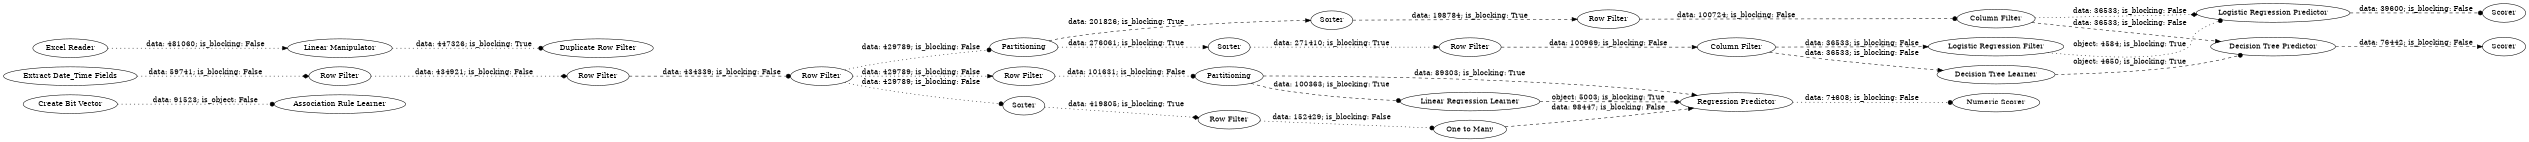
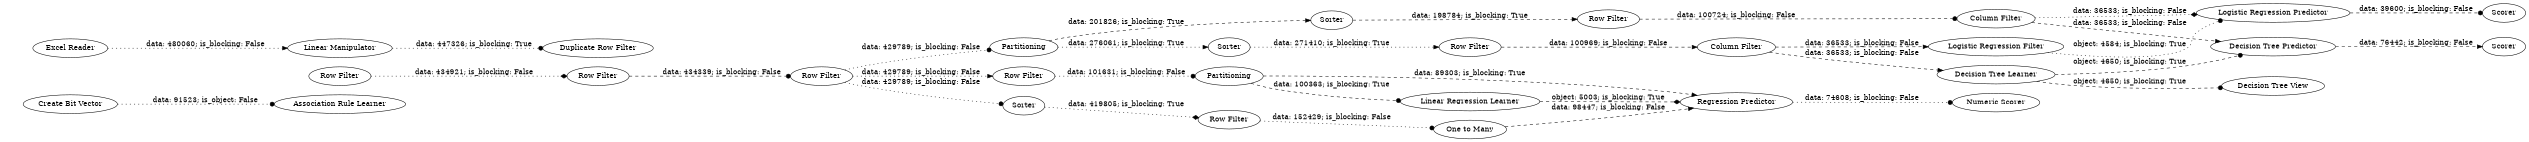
(206, 44) -> (206, 44)
(70, 76) -> none
none -> (2273, 86)
